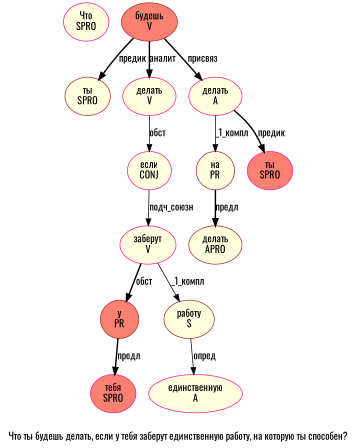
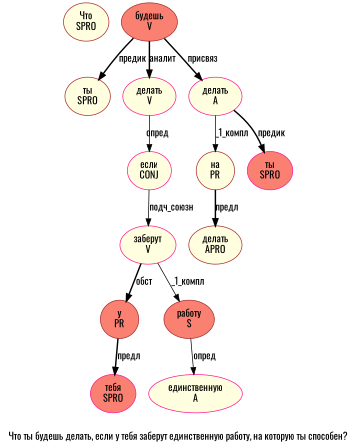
(86, 22) -> (86, 22)
(158, 134) -> (158, 134)
(189, 319) -> (189, 319)
